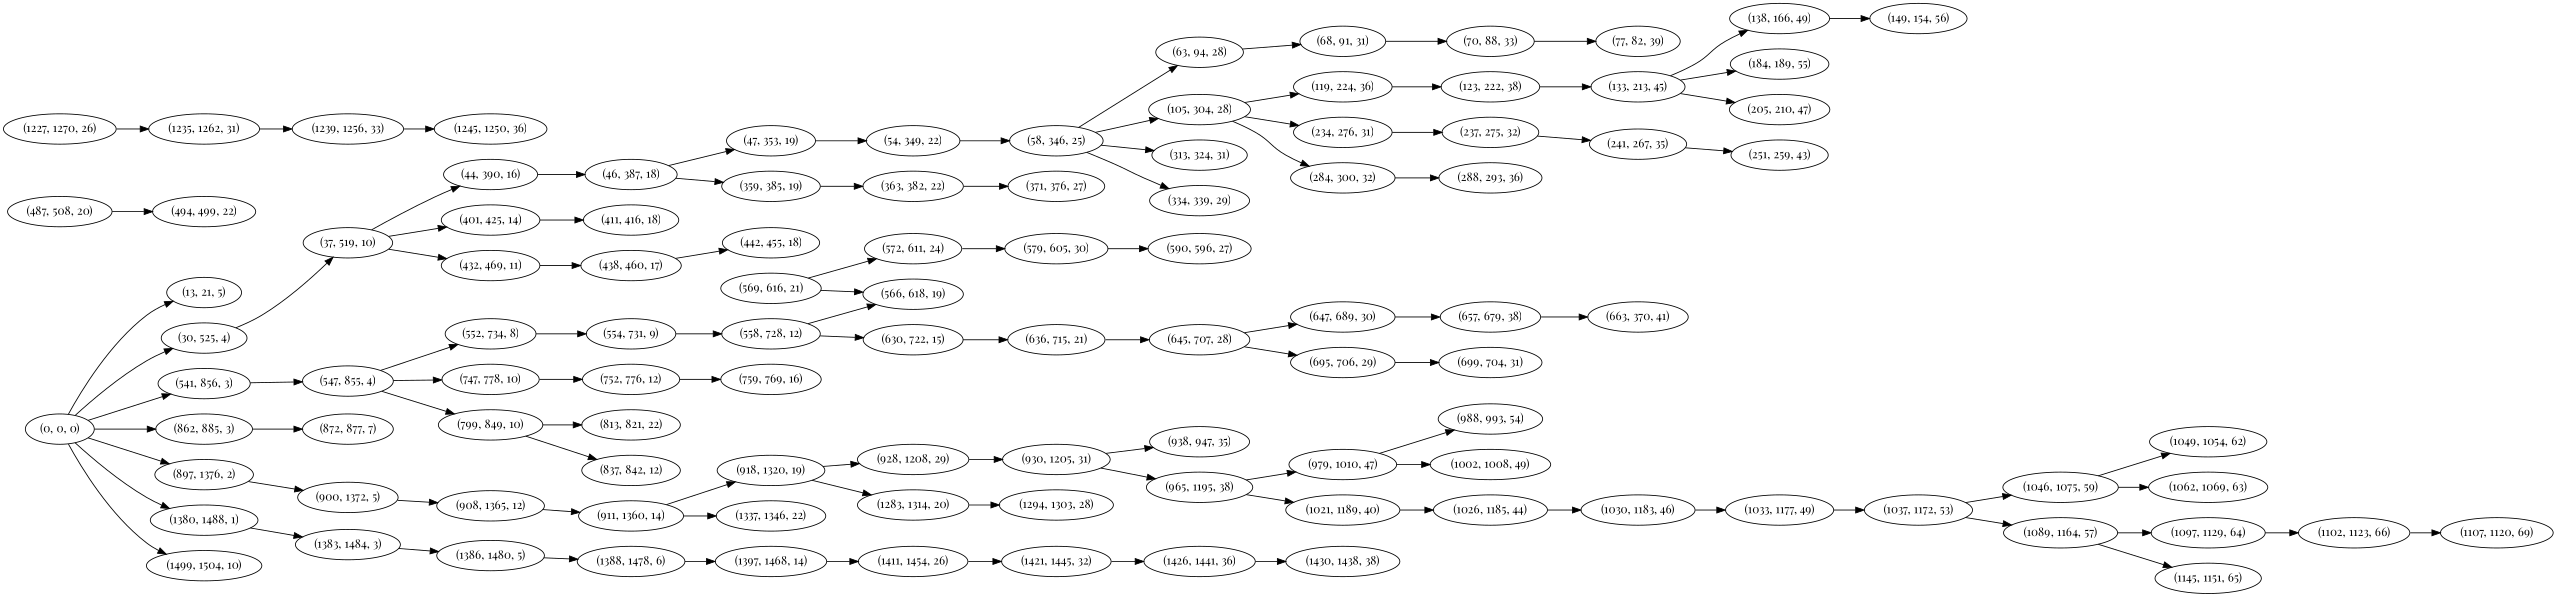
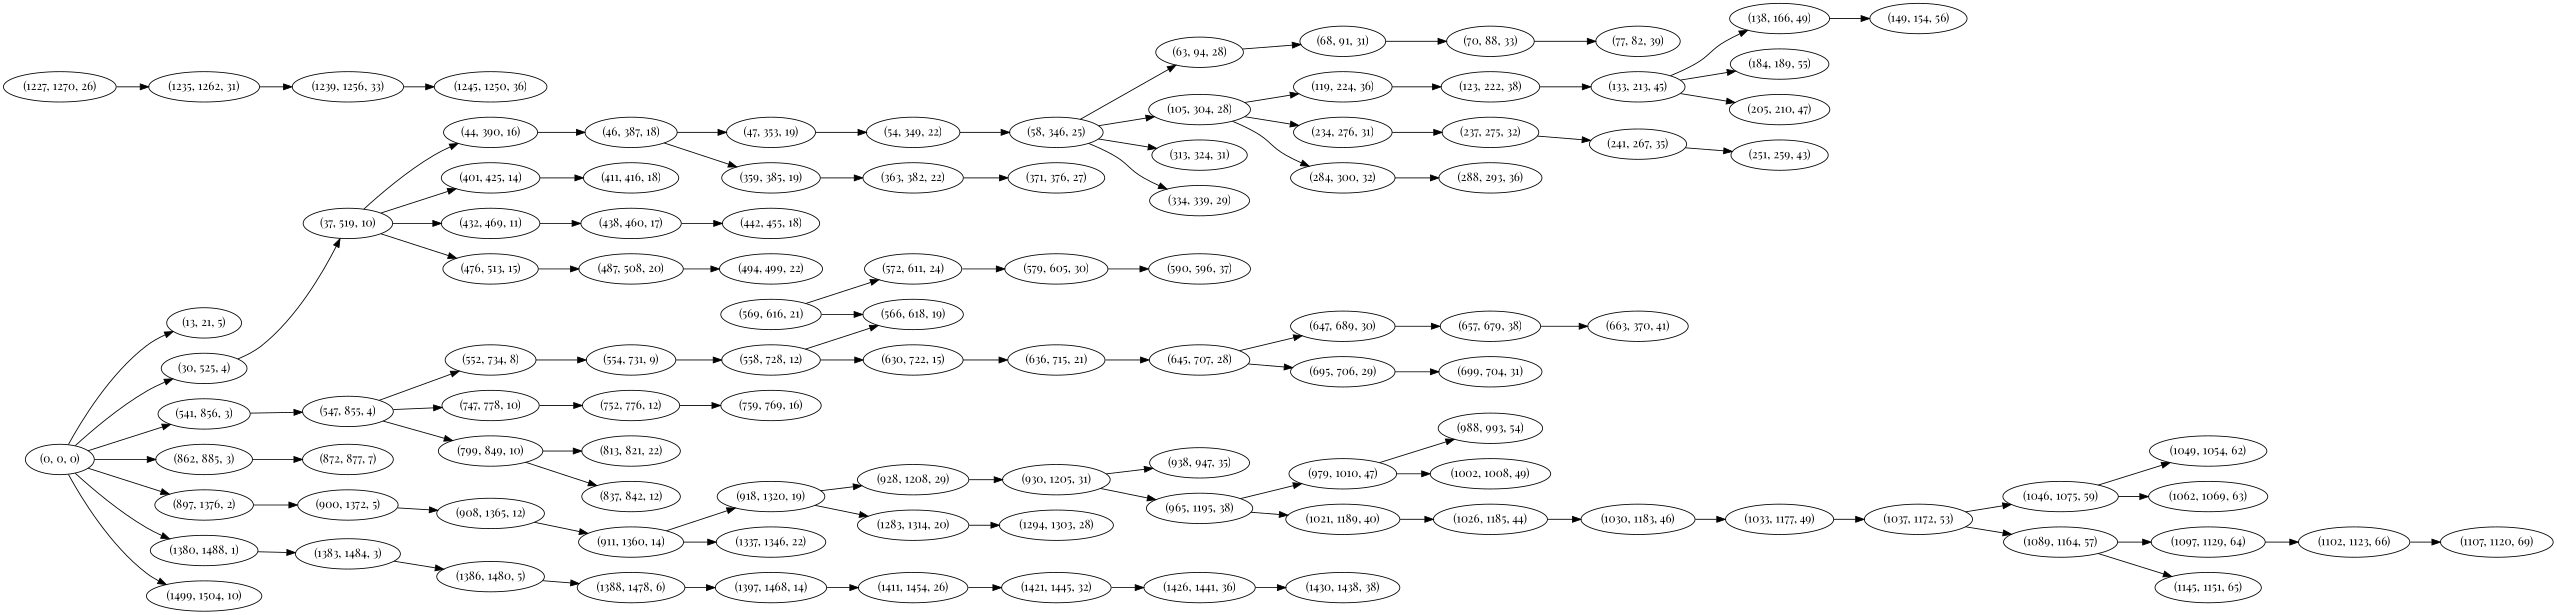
(1200, 249) -> (1200, 269)
none -> (491, 269)
